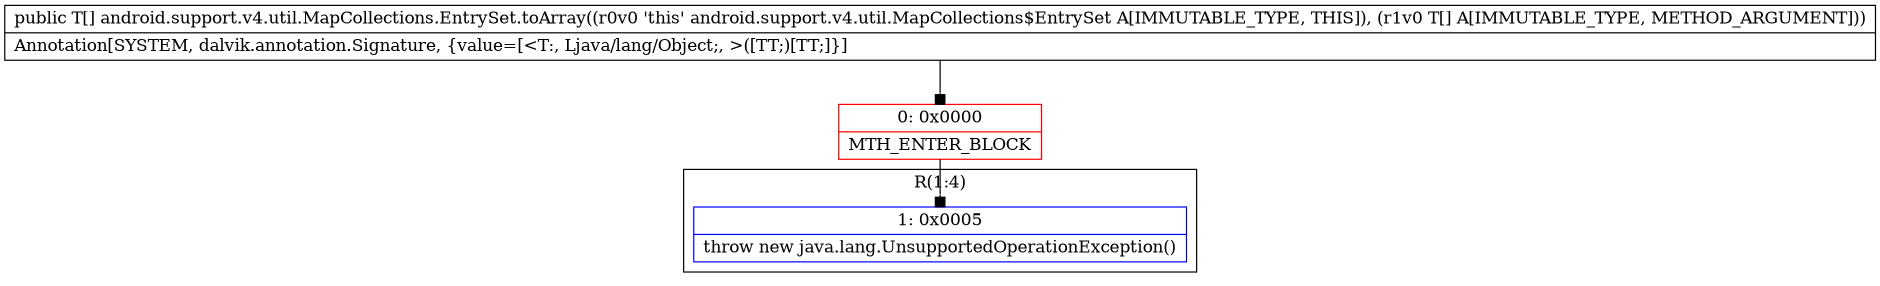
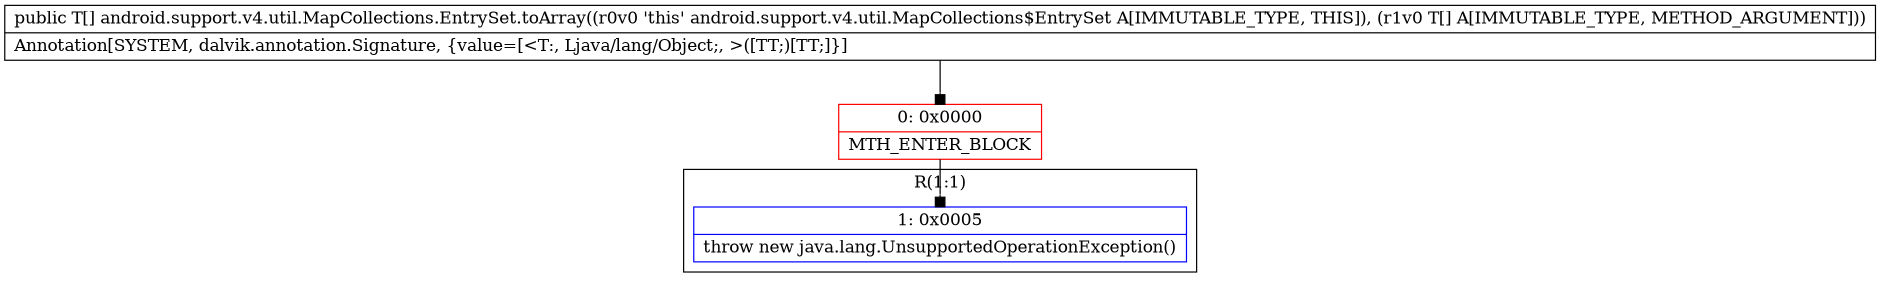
(940, 183) -> (940, 183)
